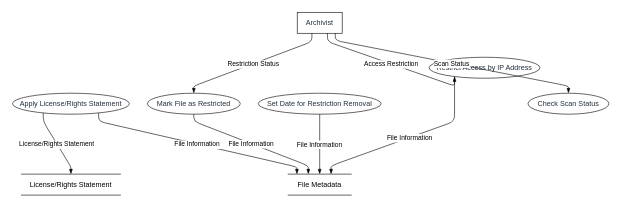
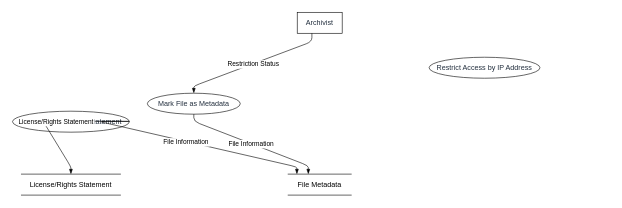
(386, 62) -> none
(452, 63) -> none
(71, 104) -> (71, 122)
(194, 104) -> (194, 104)
(320, 104) -> none
(569, 104) -> none
(449, 124) -> none
(320, 144) -> none
